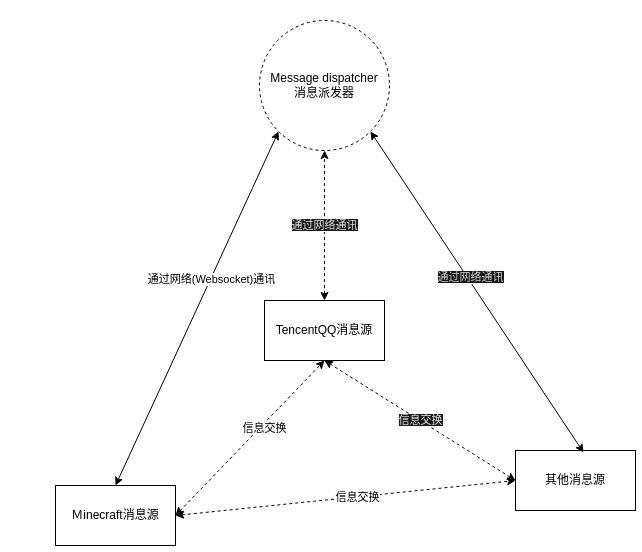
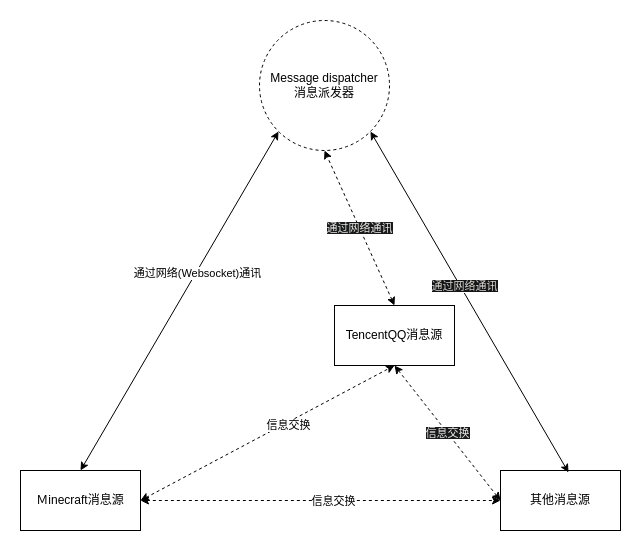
(325, 331) -> (395, 336)
(576, 481) -> (561, 501)
(116, 516) -> (81, 501)
